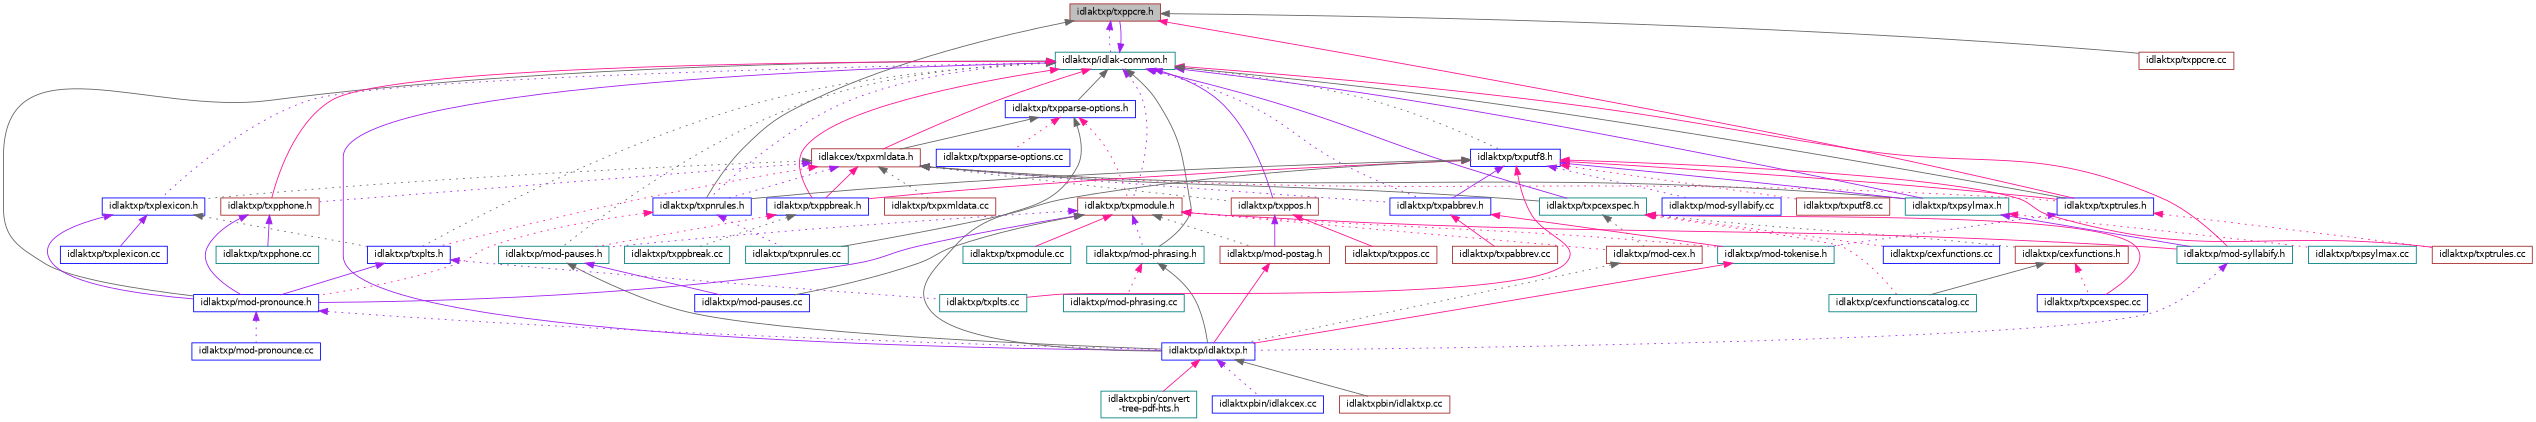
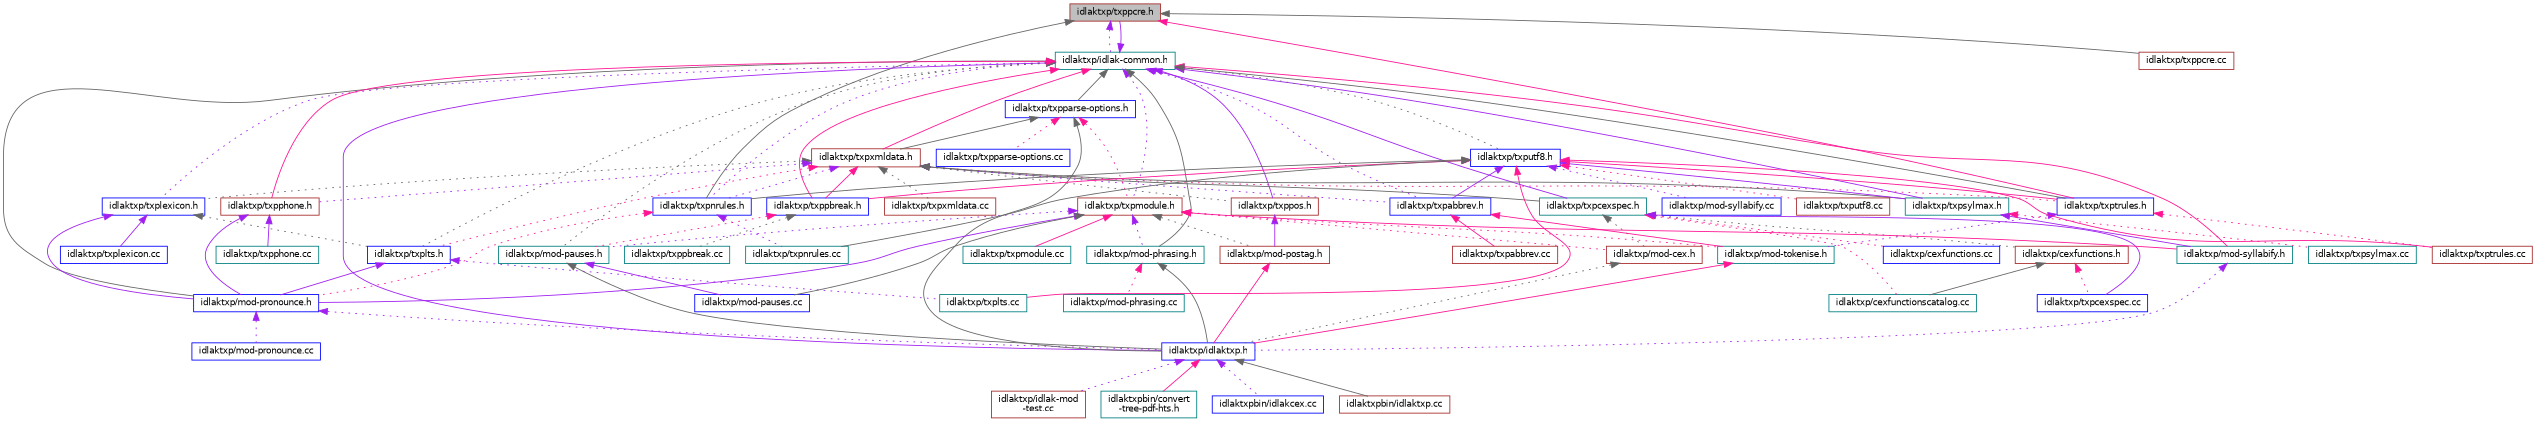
(866, 158) -> (866, 158)
(1930, 219) -> (1930, 219)
(1391, 255) -> none
none -> (1038, 405)
